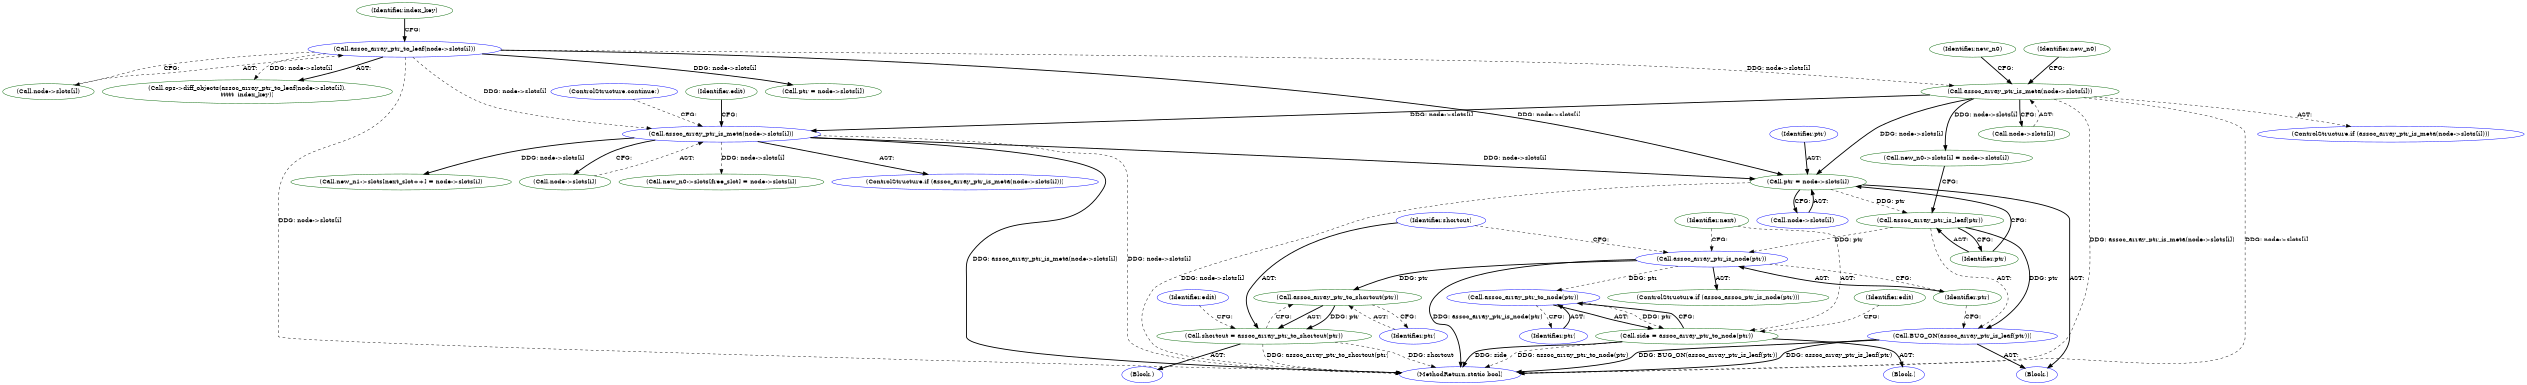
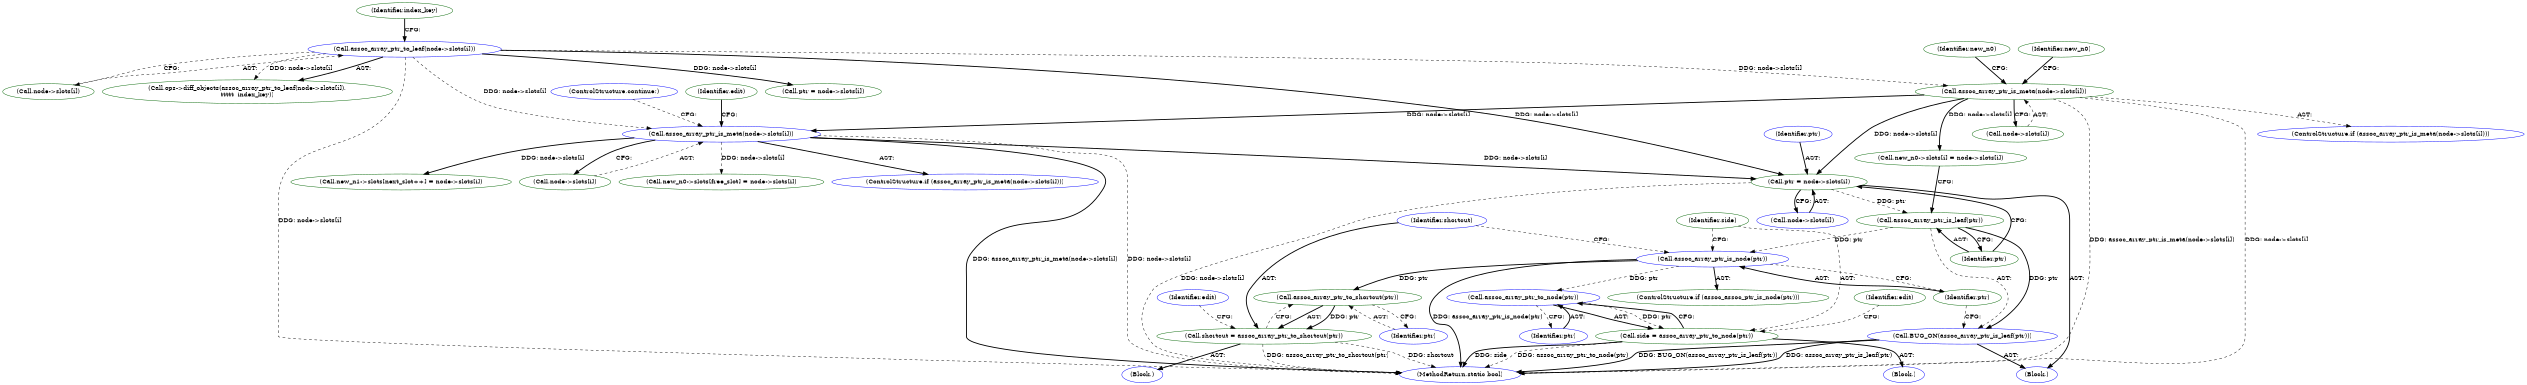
(1712, 221) -> (1713, 221)
